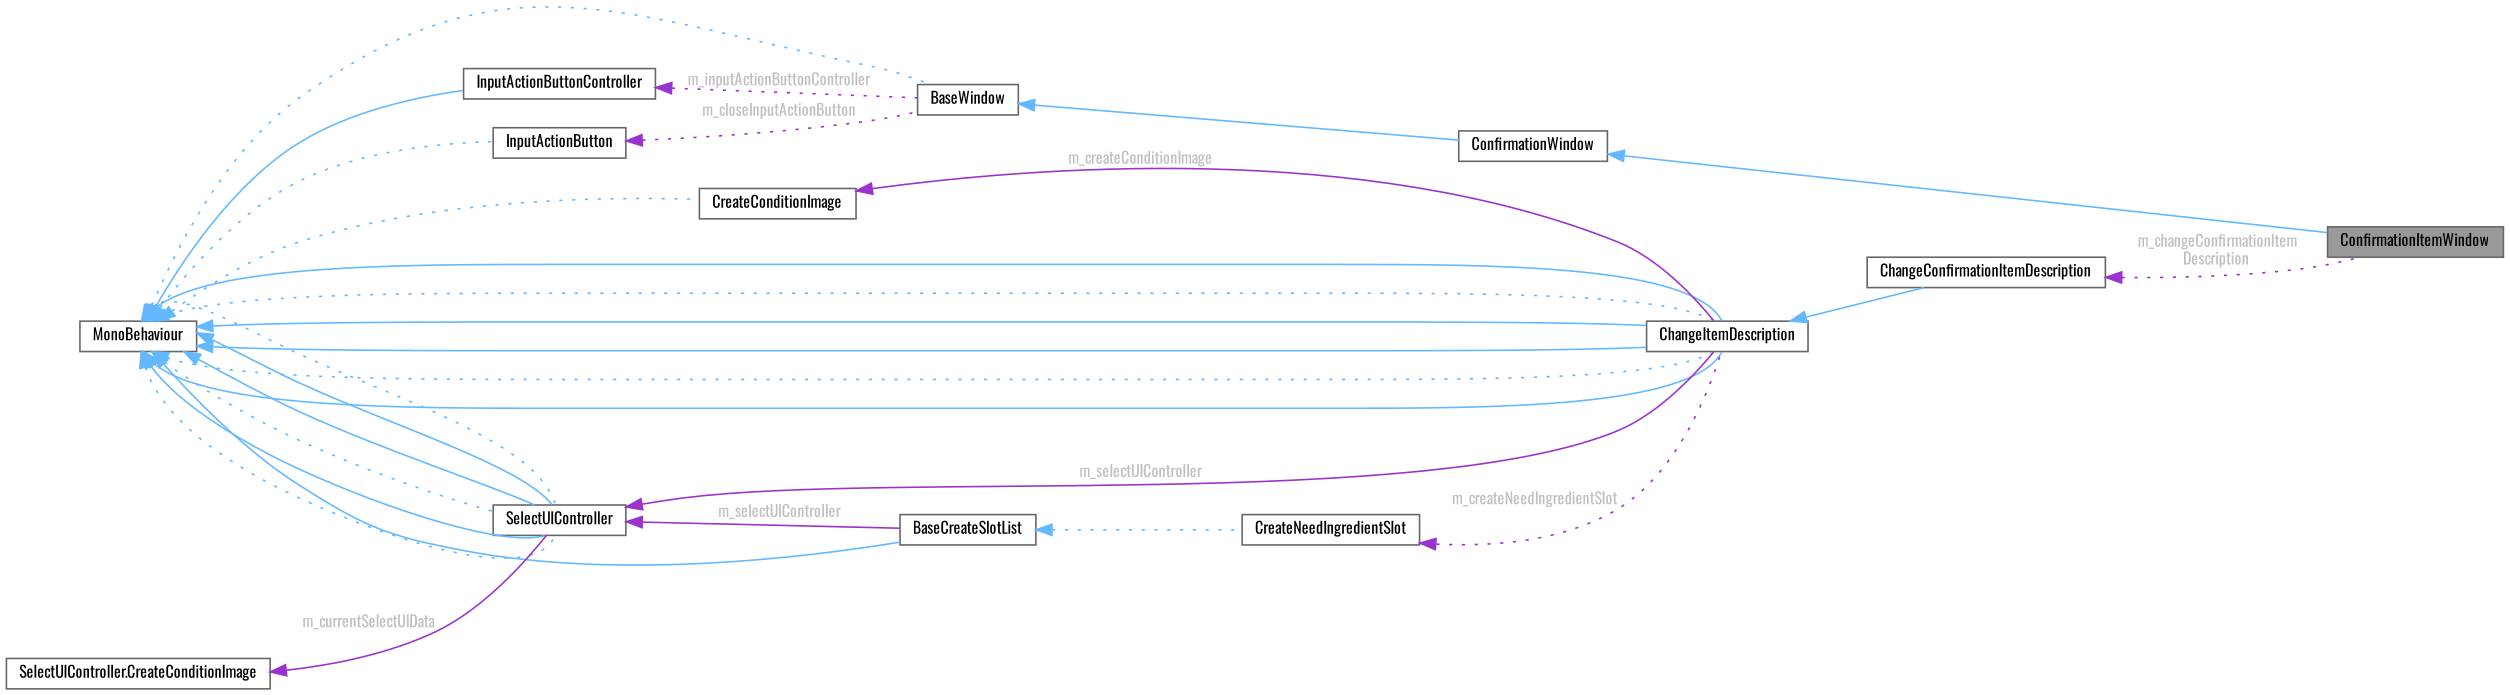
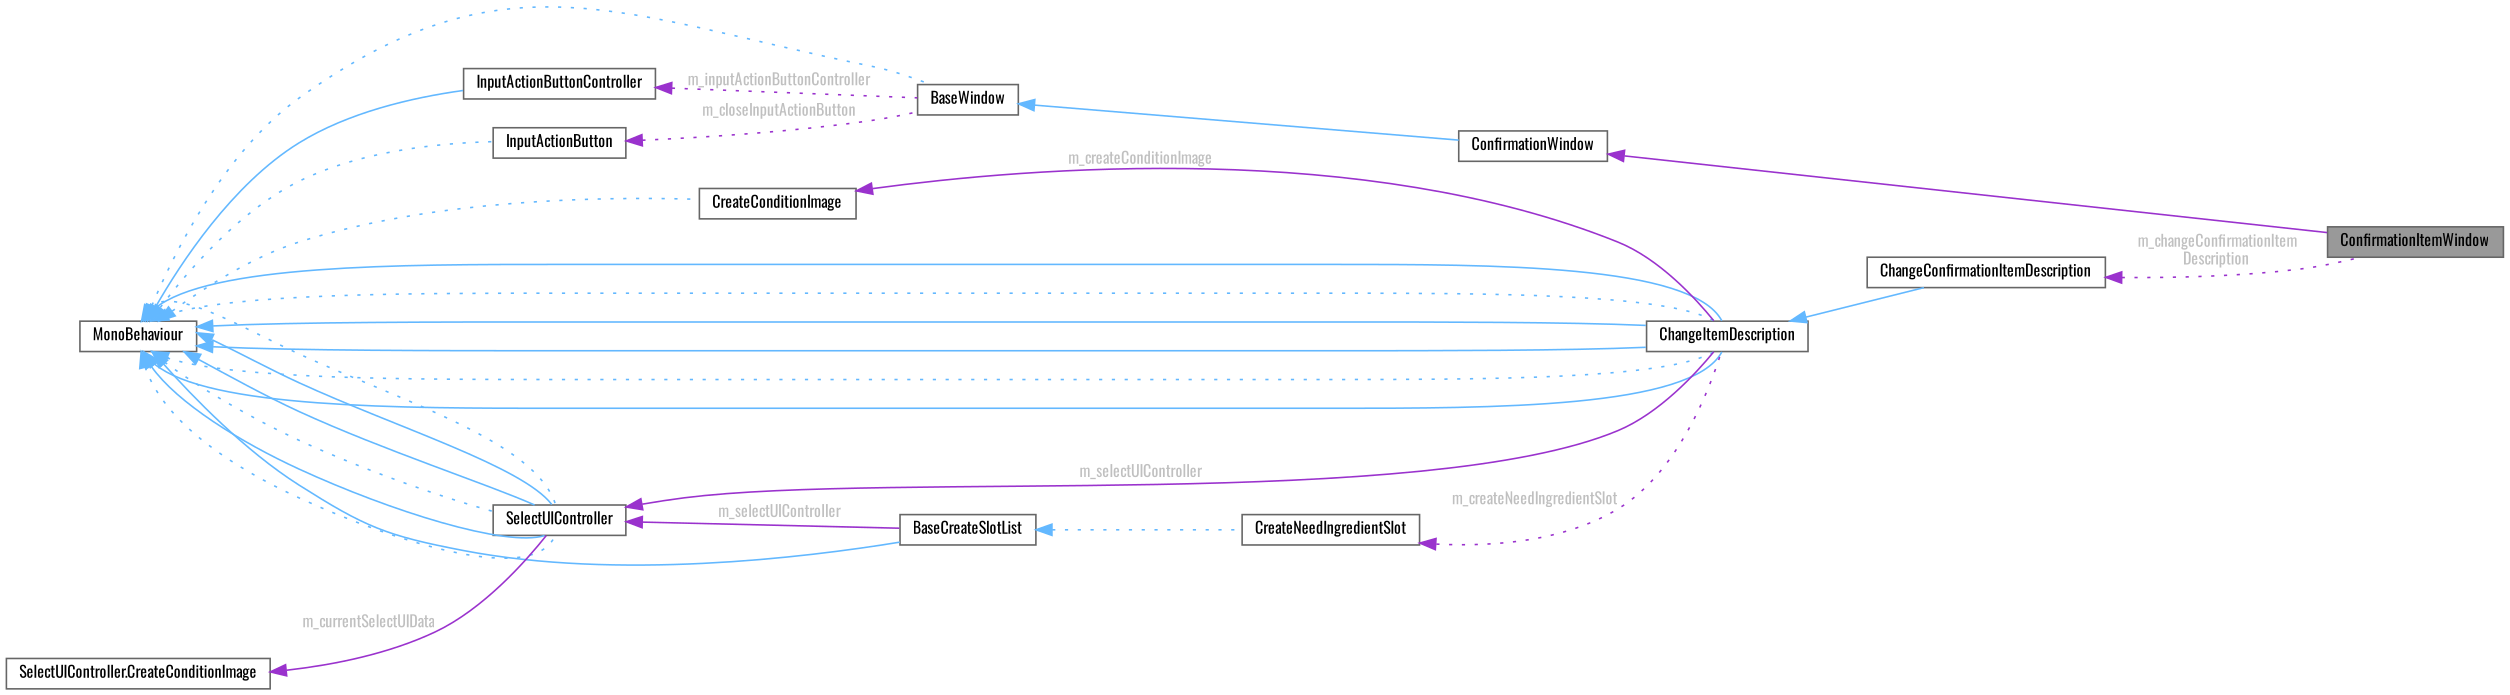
(1976, 194) -> (1976, 194)
